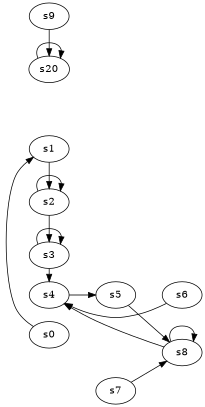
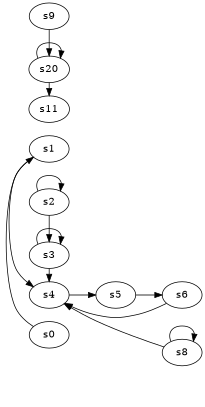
none -> (49, 109)
(49, 171) -> (11, 249)
(146, 321) -> (145, 295)
(116, 391) -> none
